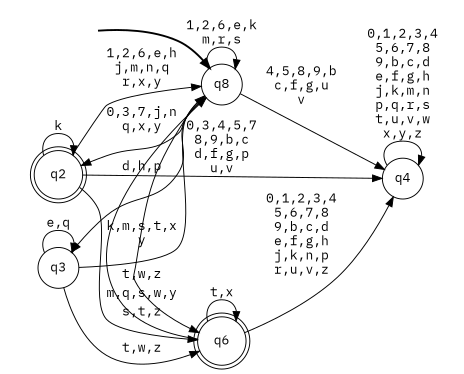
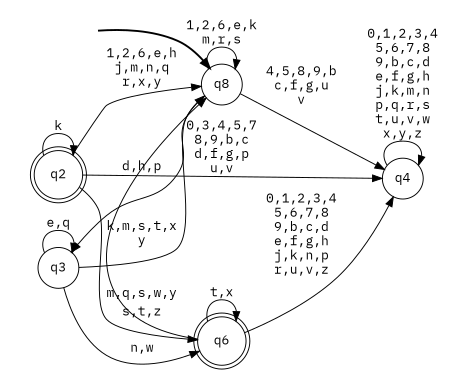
(151, 147) -> none
(144, 218) -> none
(142, 348) -> (142, 348)
